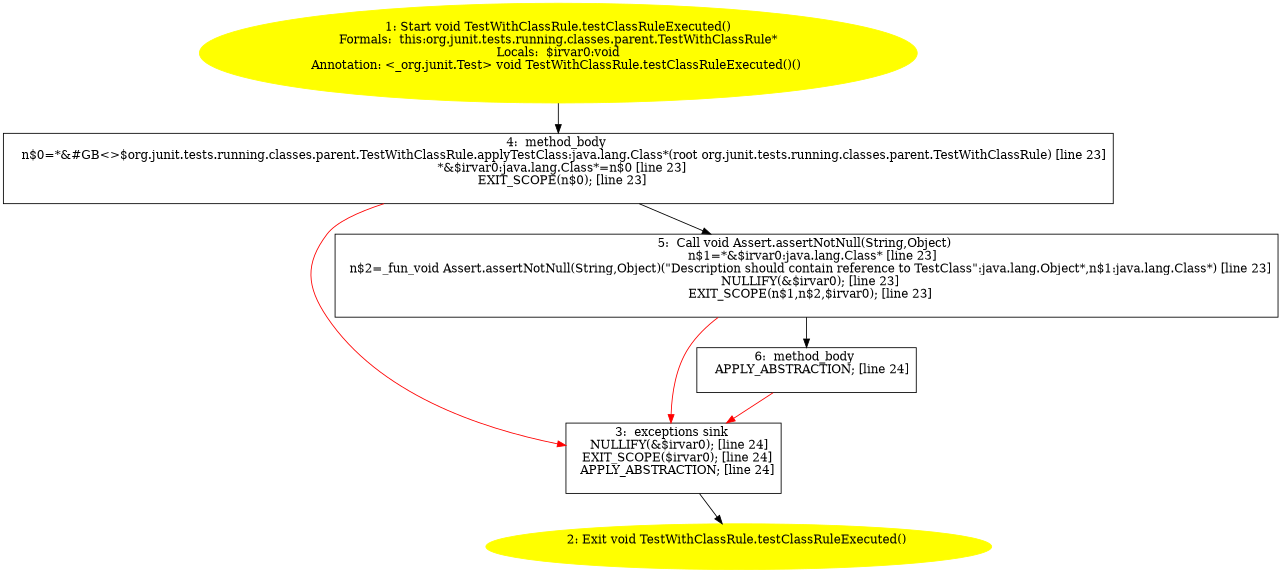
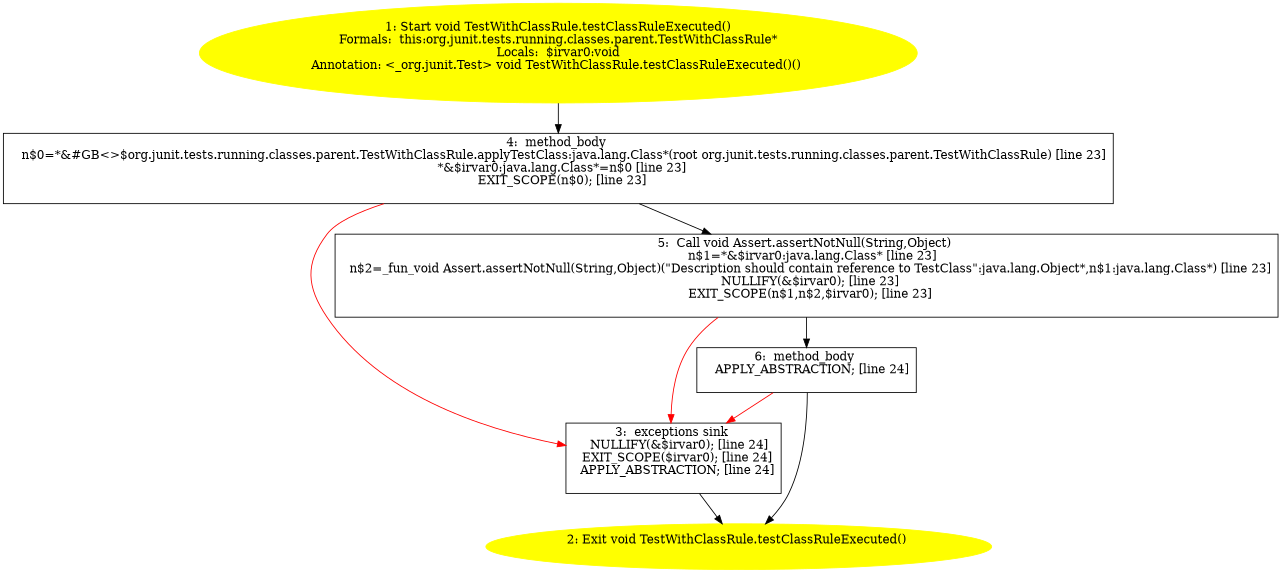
none -> (800, 459)
